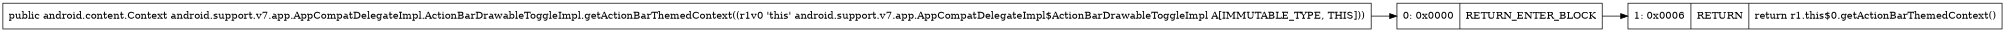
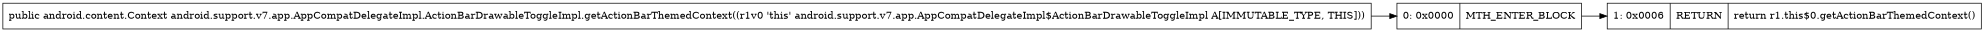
(1531, 16) -> (1521, 16)
